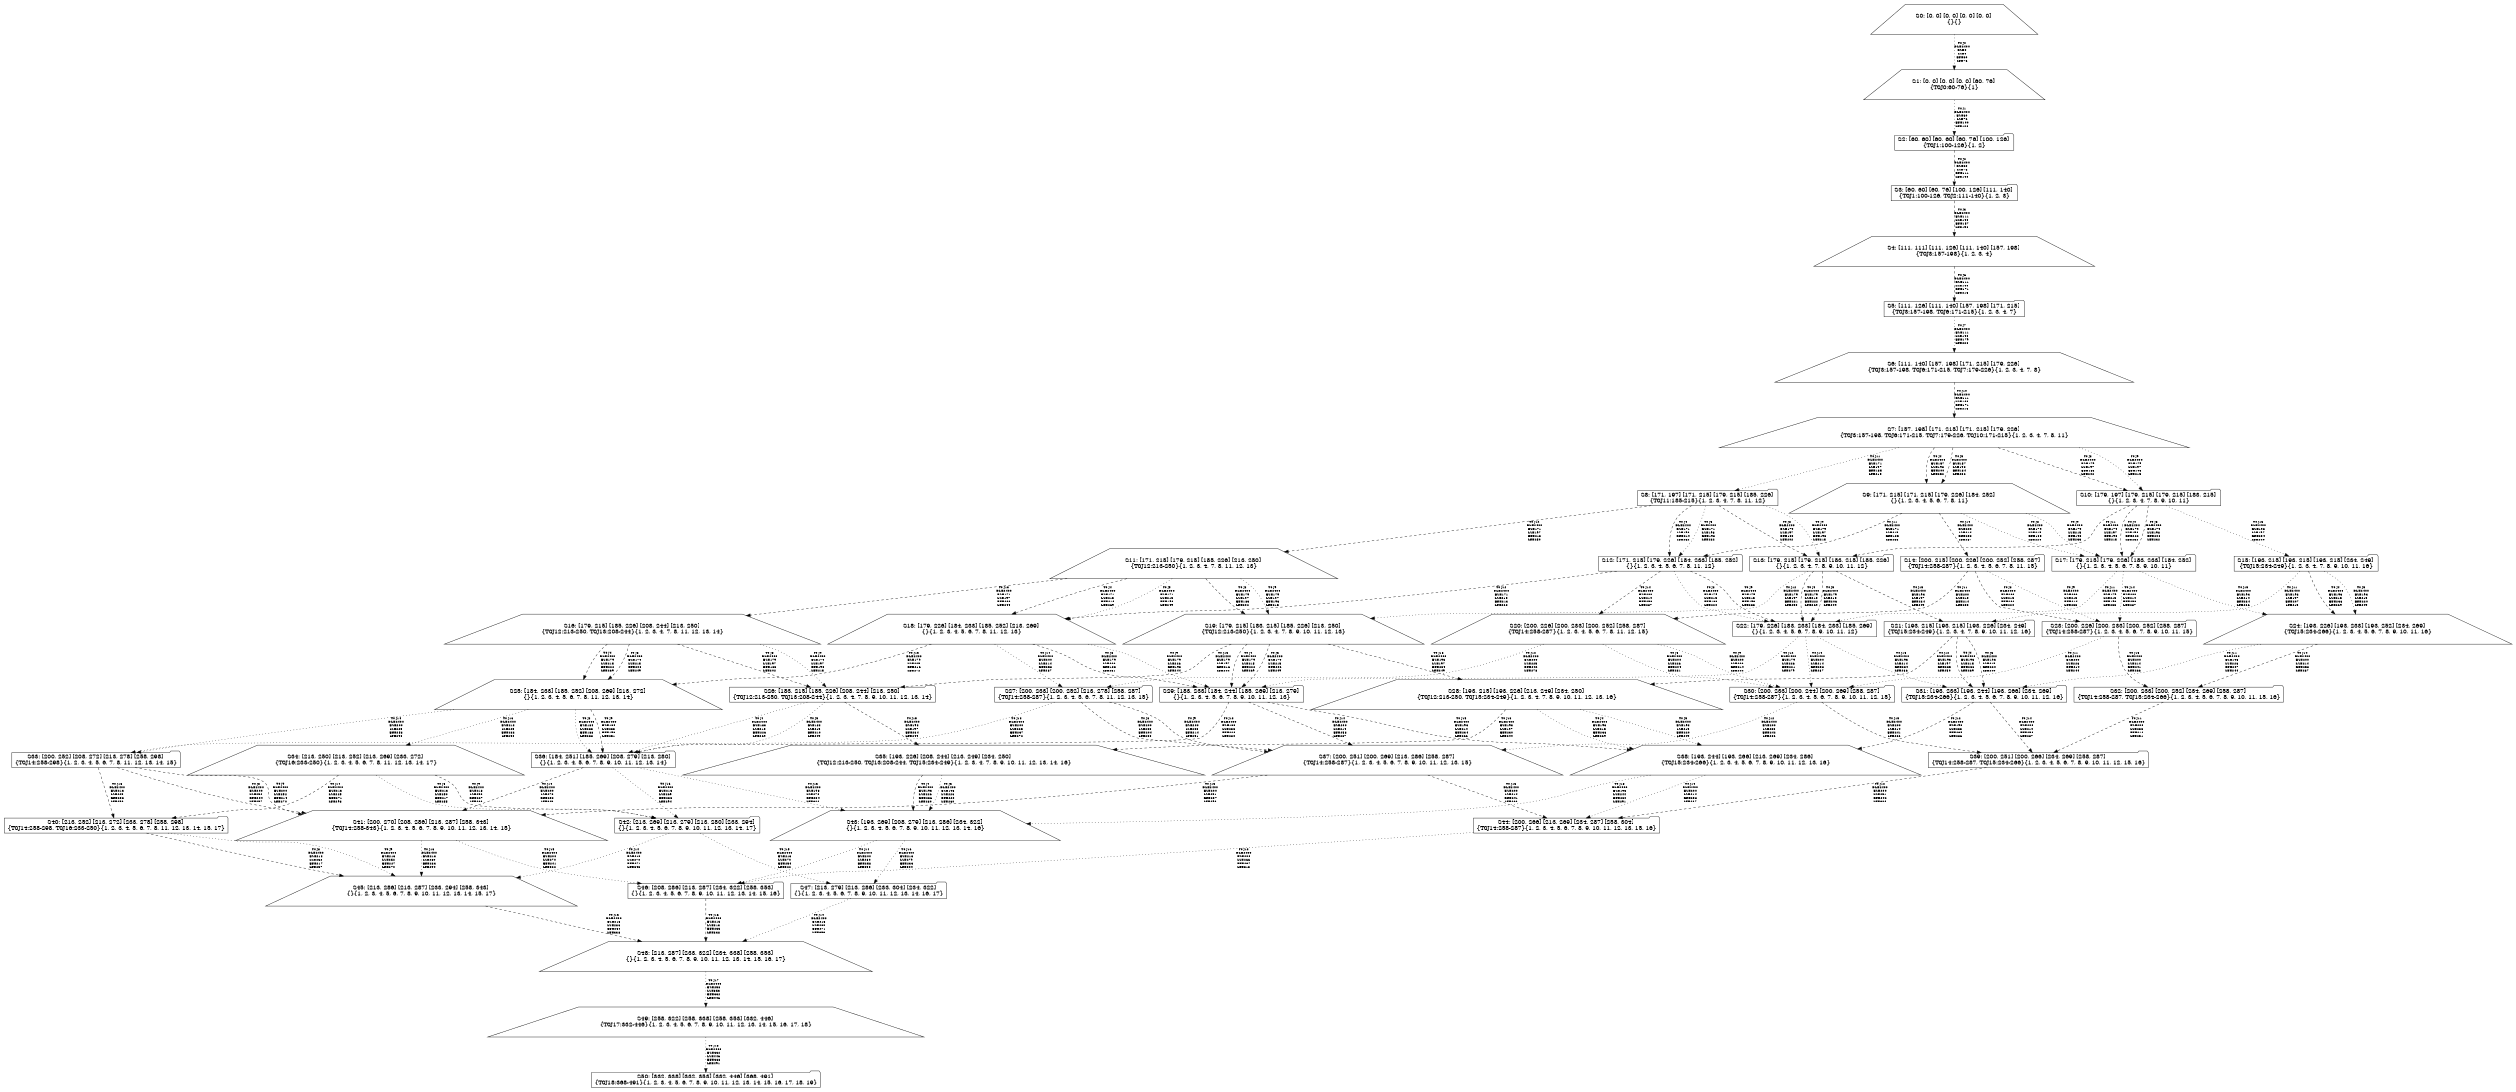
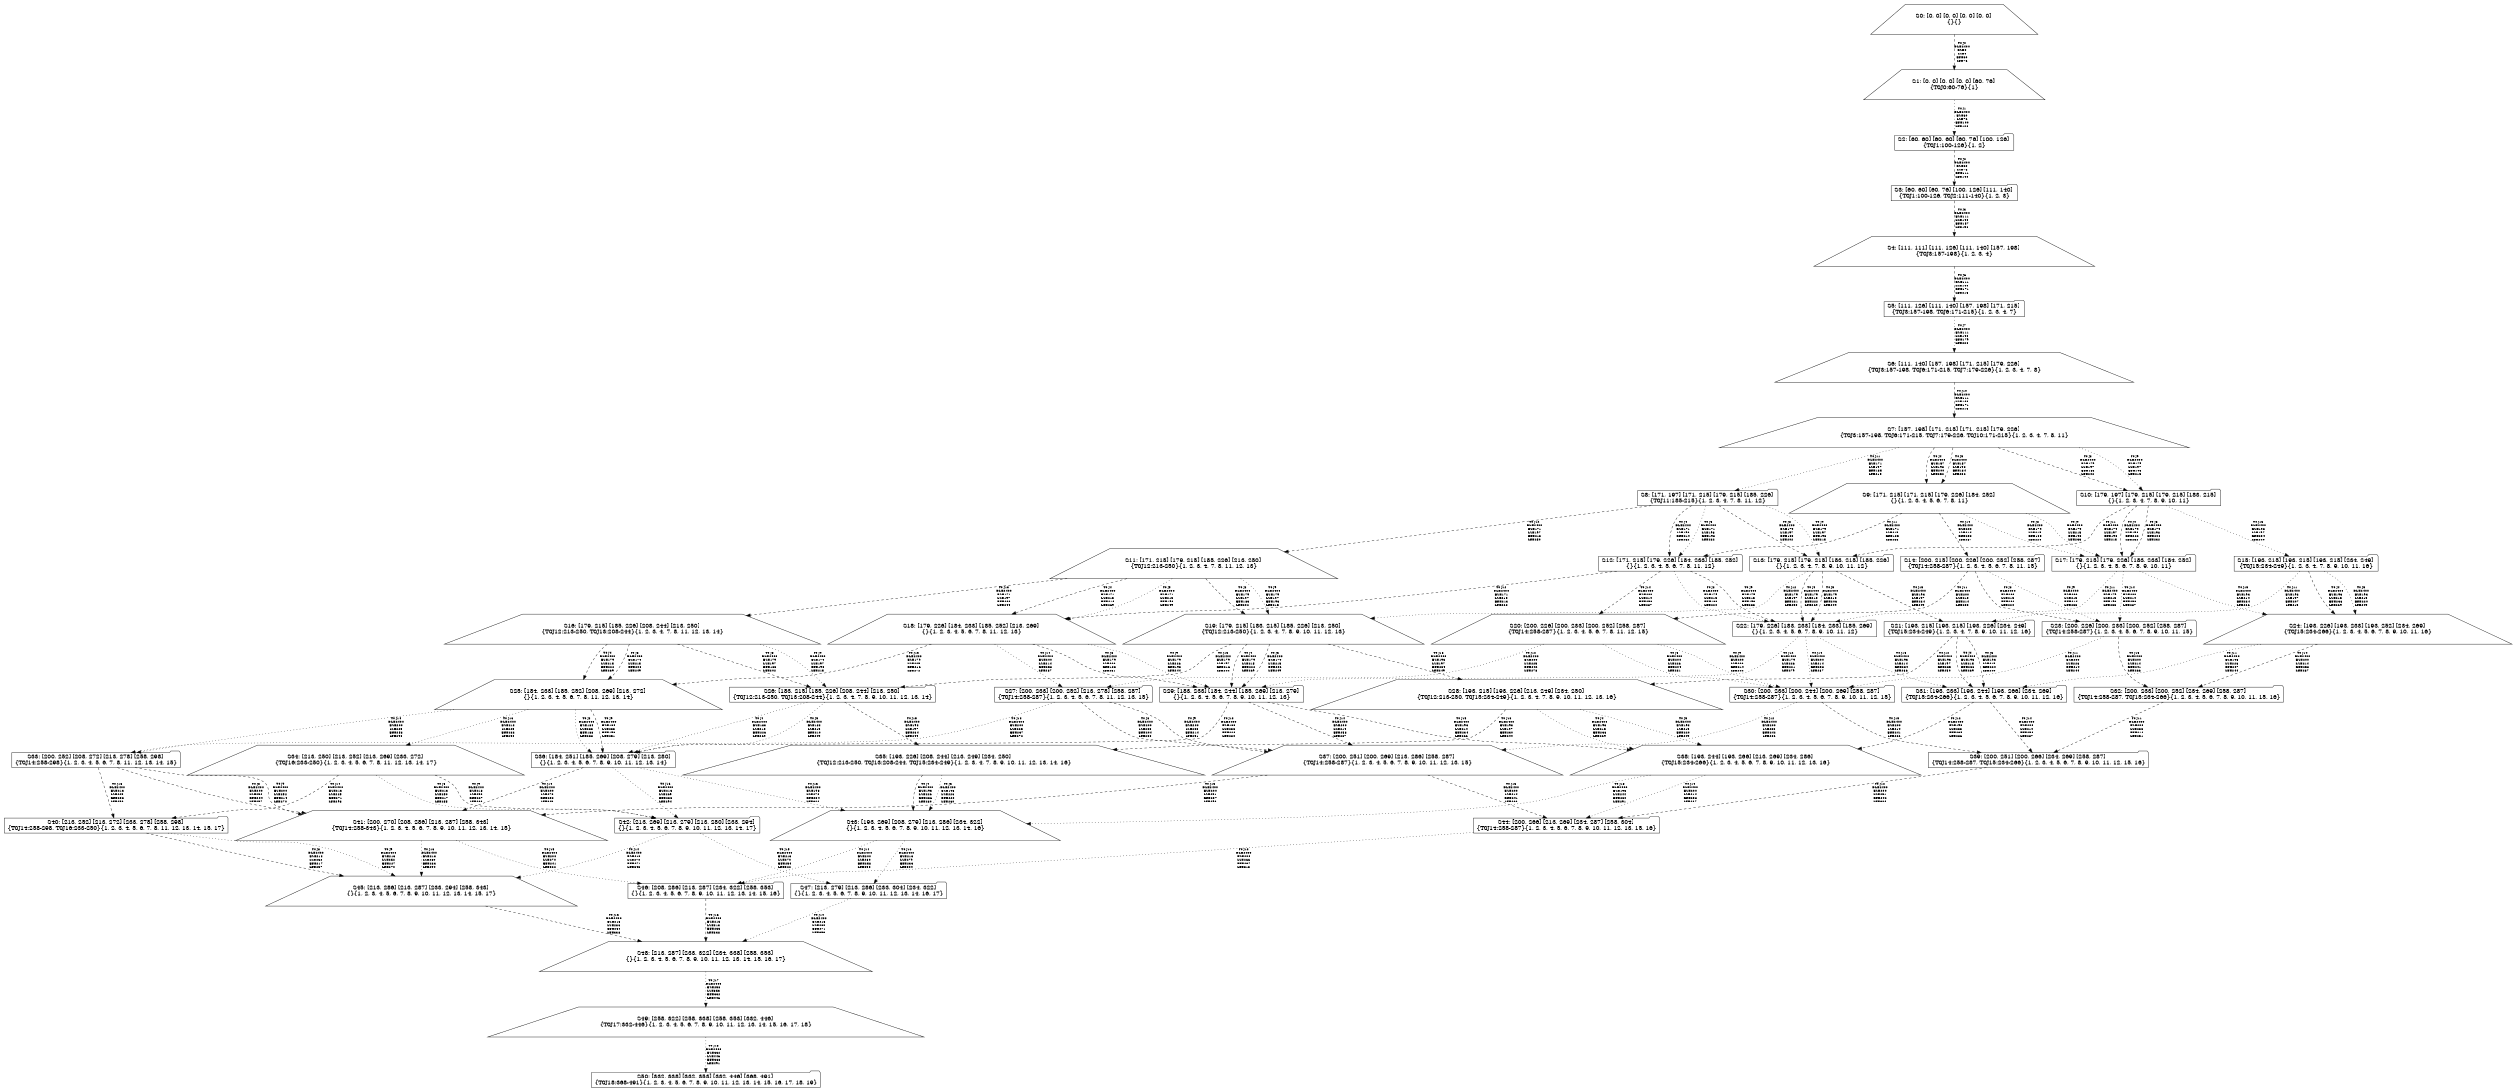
(1954, 50) -> (1954, 50)
